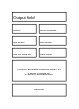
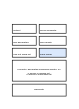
(39, 17) -> none
(25, 41) -> (25, 41)
(53, 53) -> (53, 53)
(39, 71) -> (39, 71)
